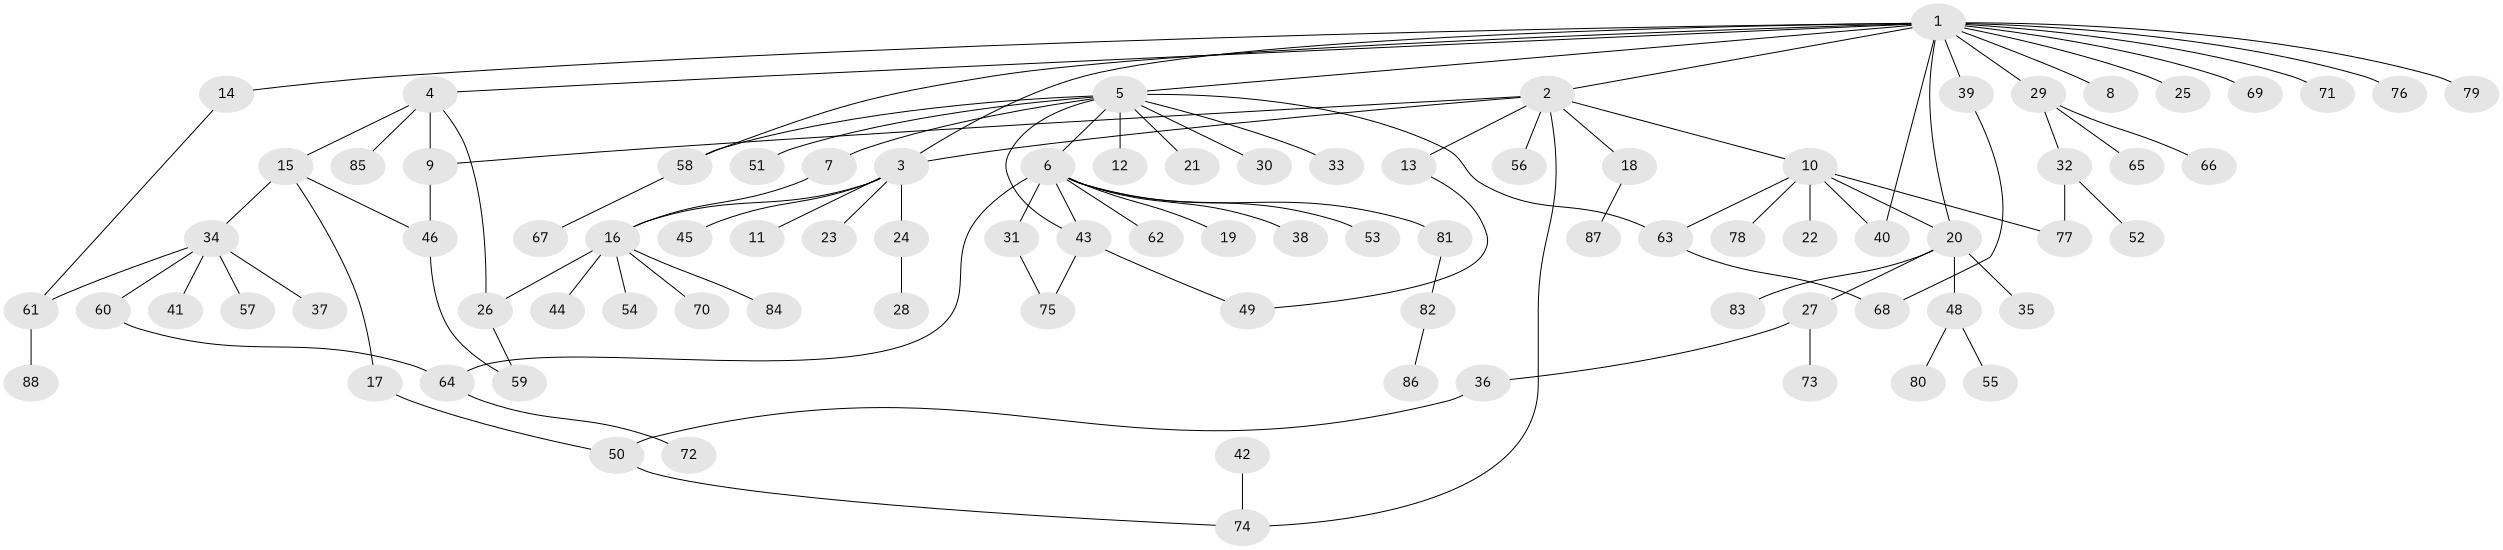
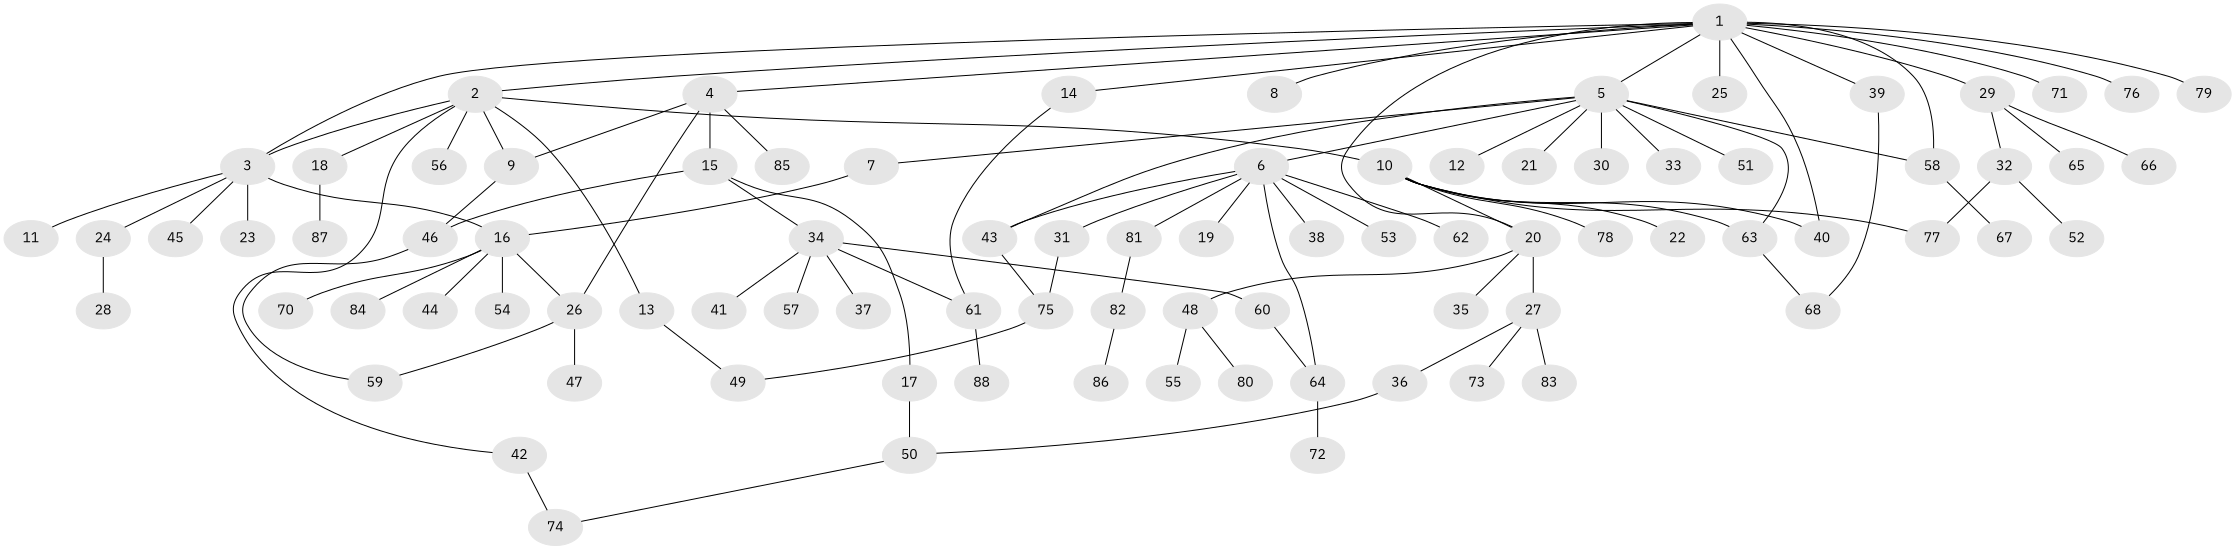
(2255, 94) -> none
(1846, 275) -> (1541, 347)
(1165, 276) -> (897, 358)
none -> (575, 383)
(1532, 413) -> (235, 300)
